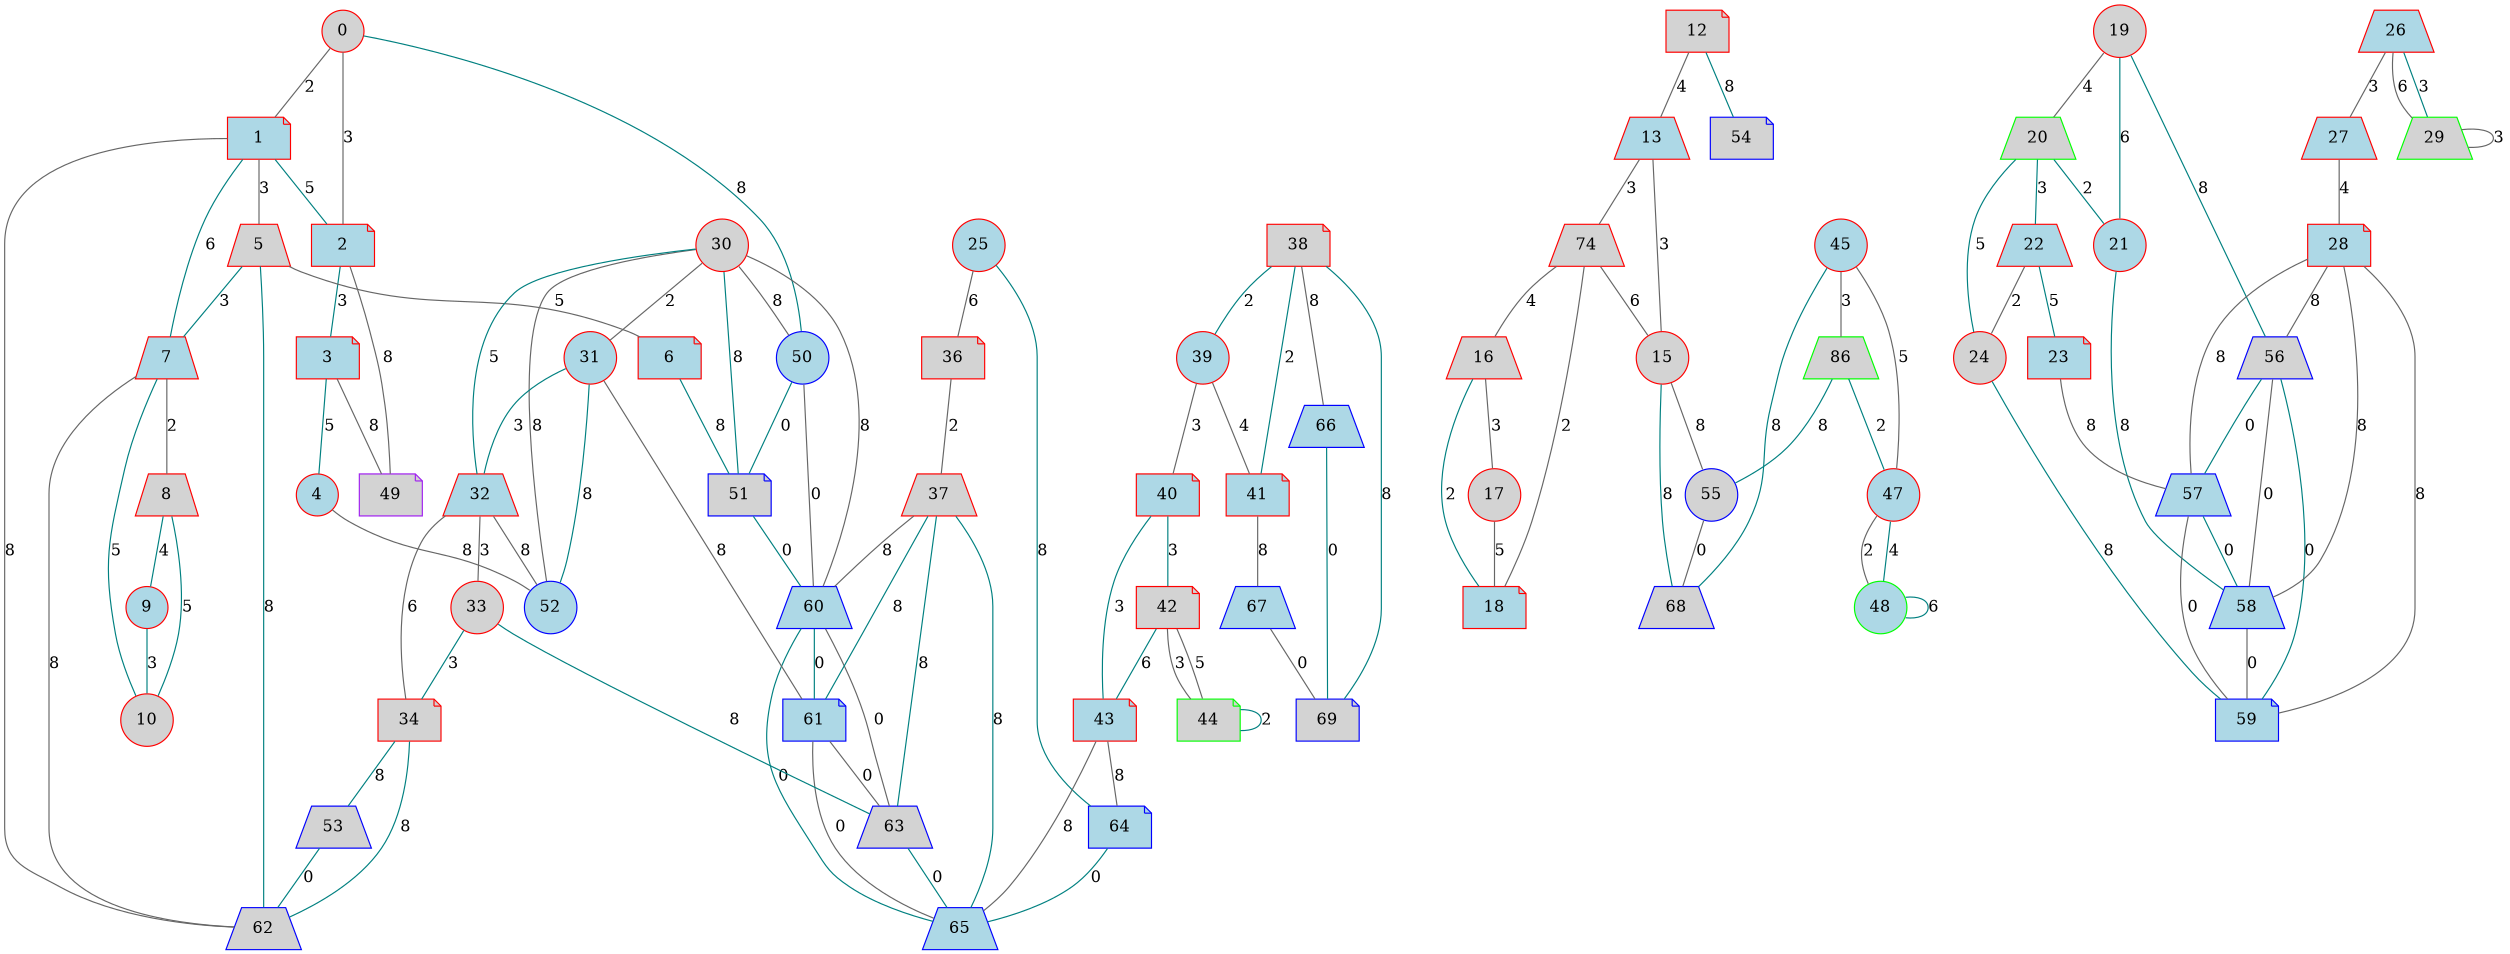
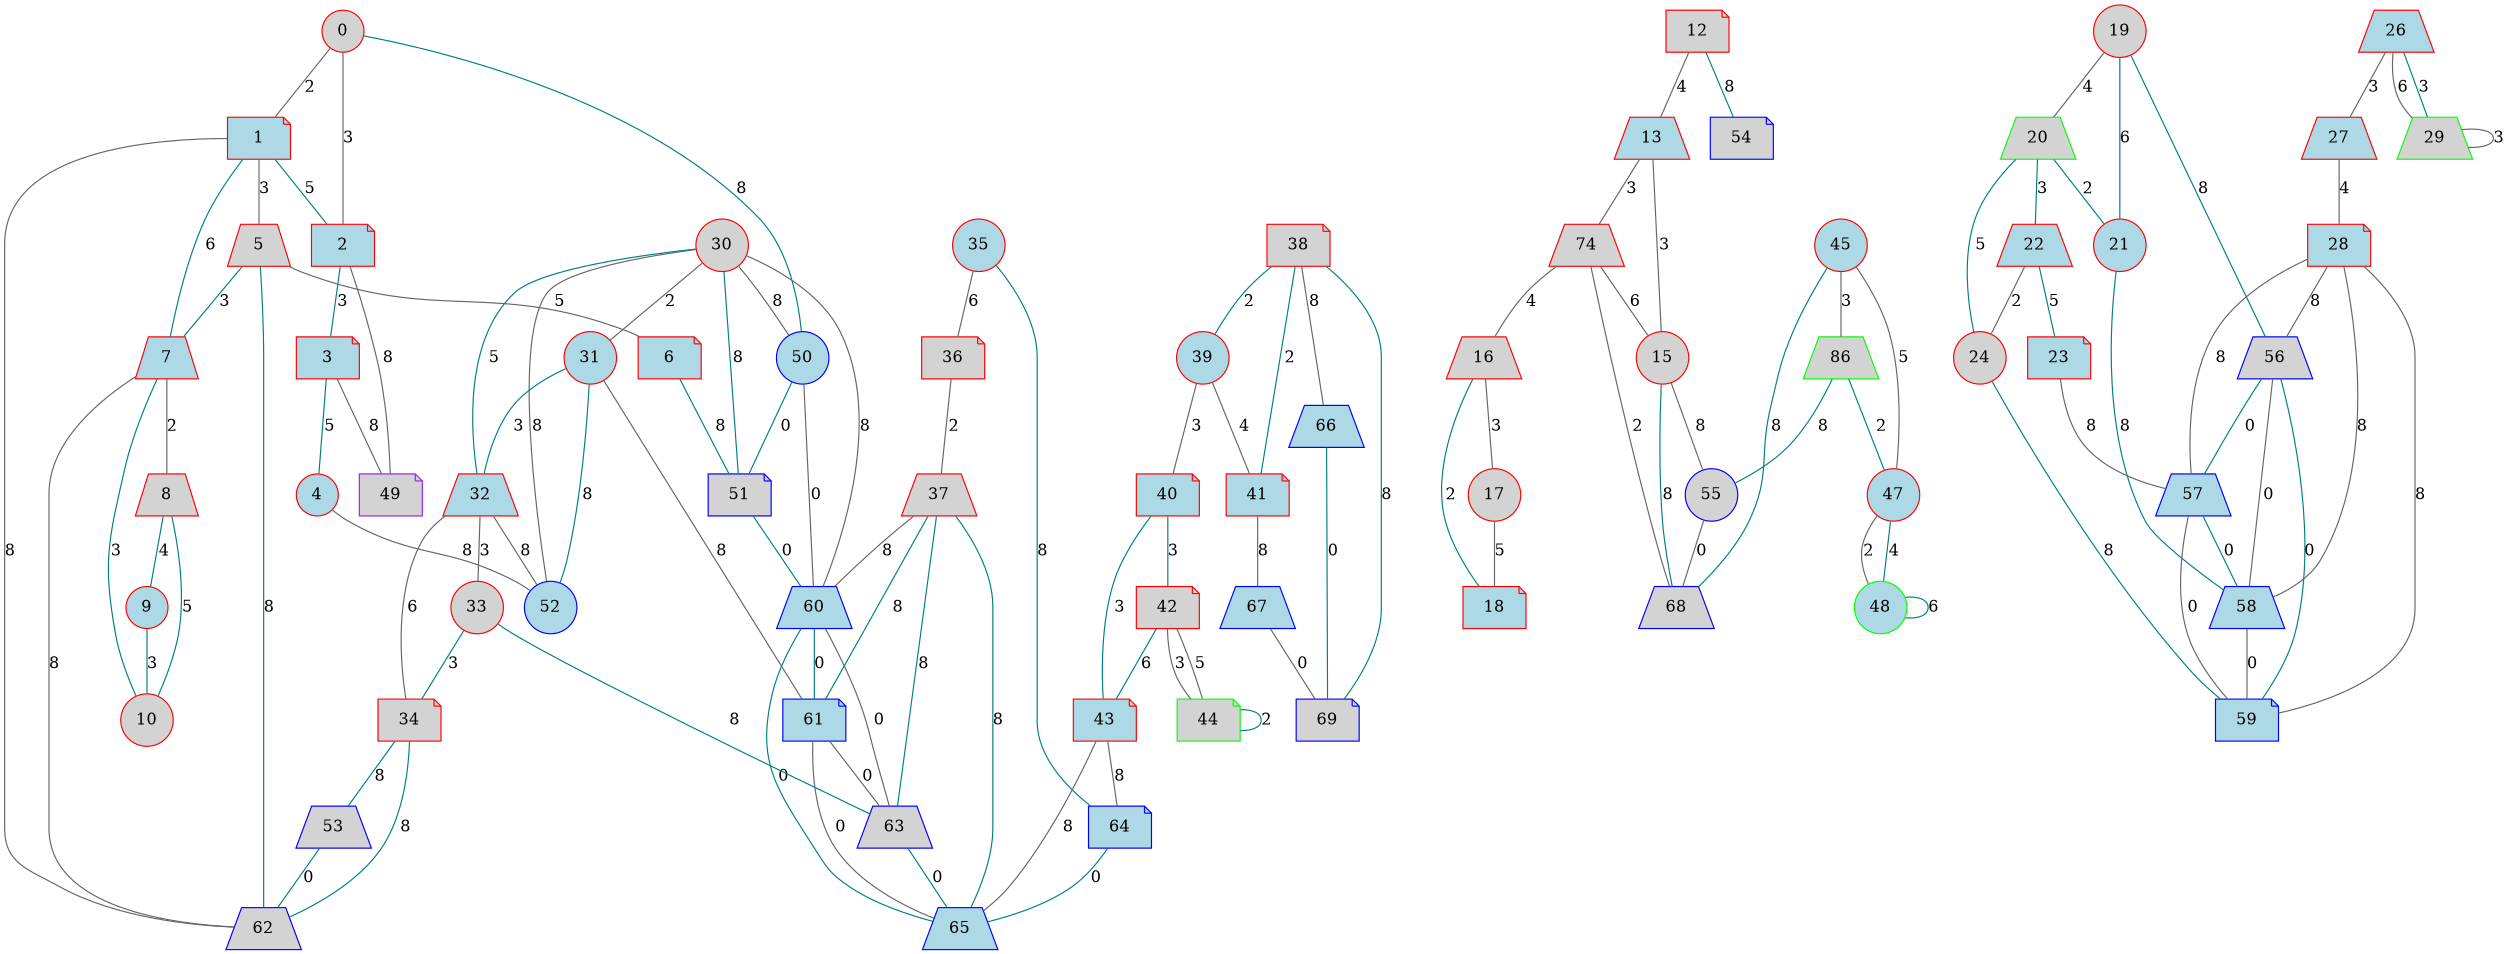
(979, 245) -> (979, 245)
(1556, 429) -> (1627, 427)
(117, 551) -> (117, 551)
